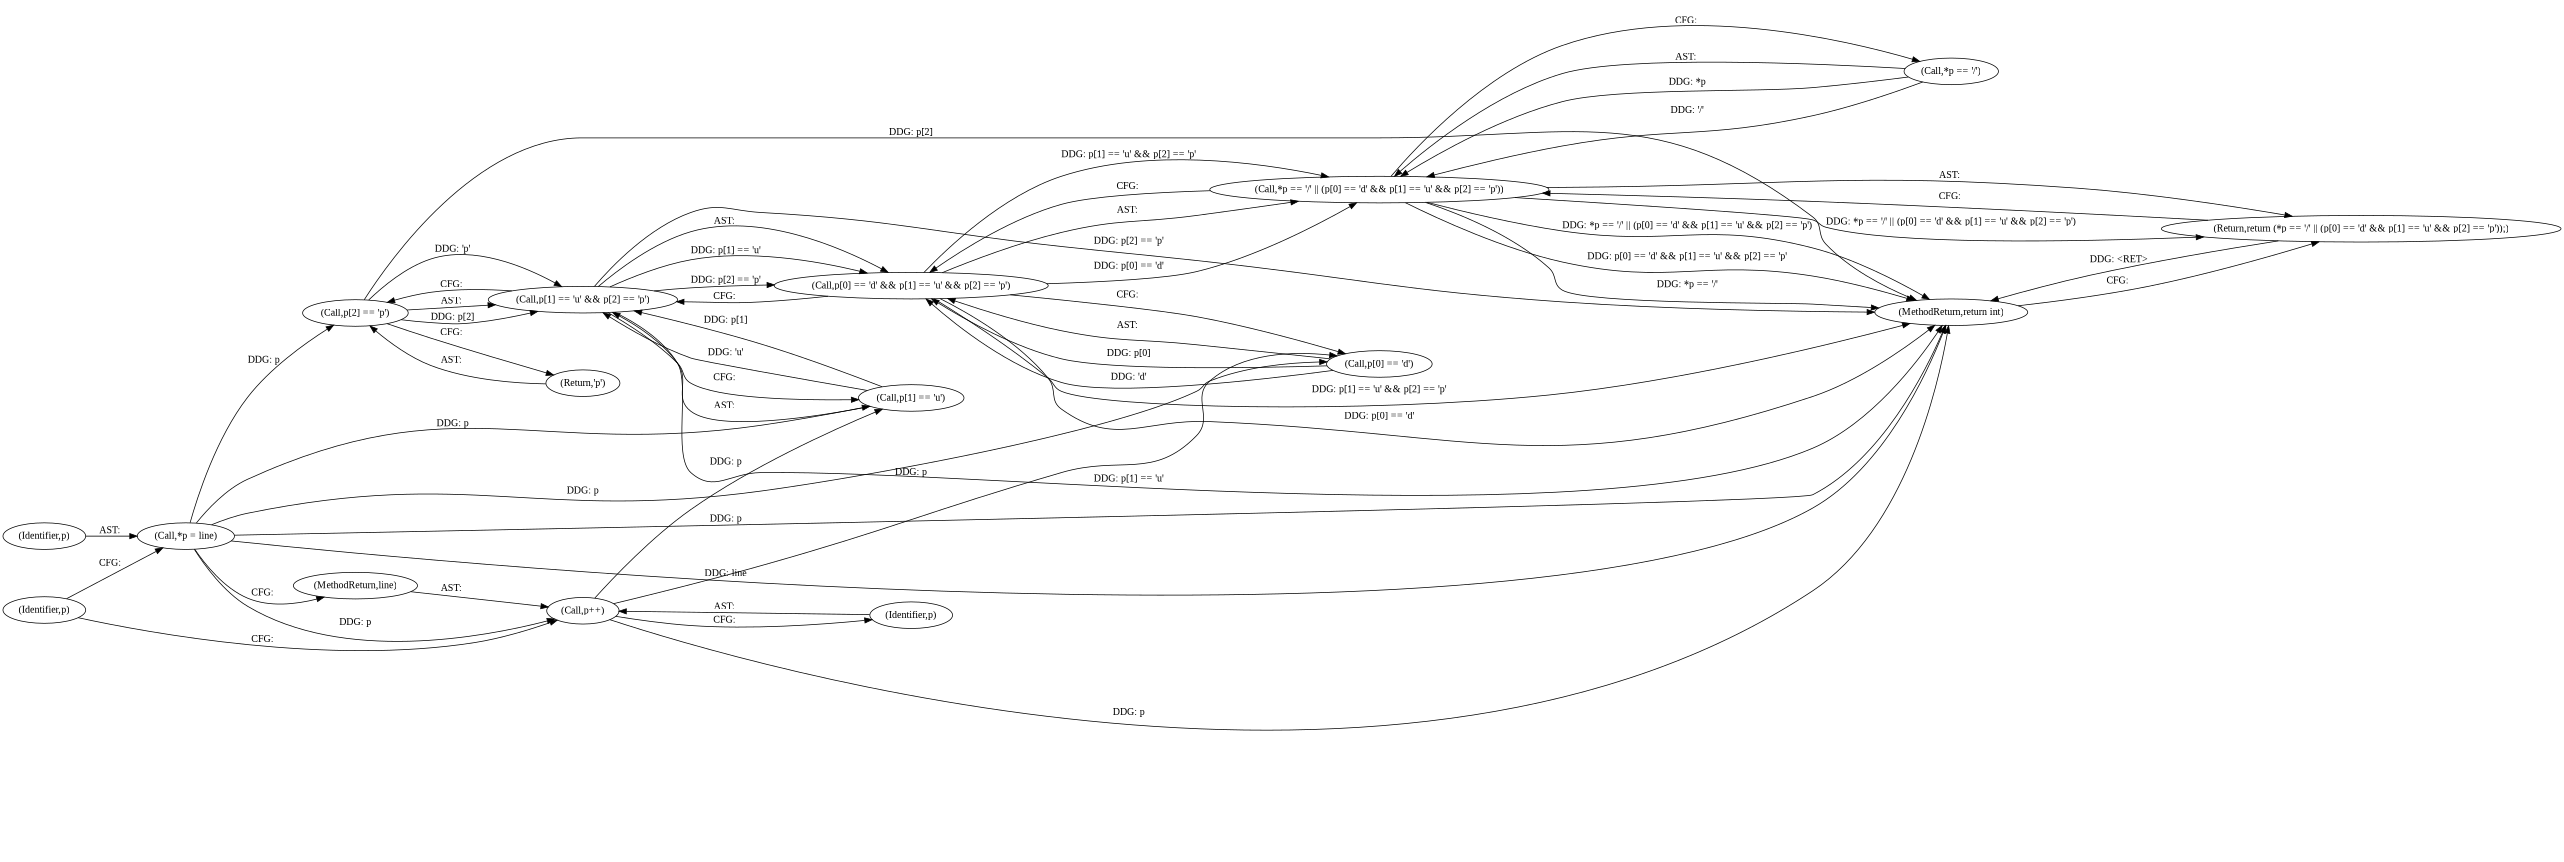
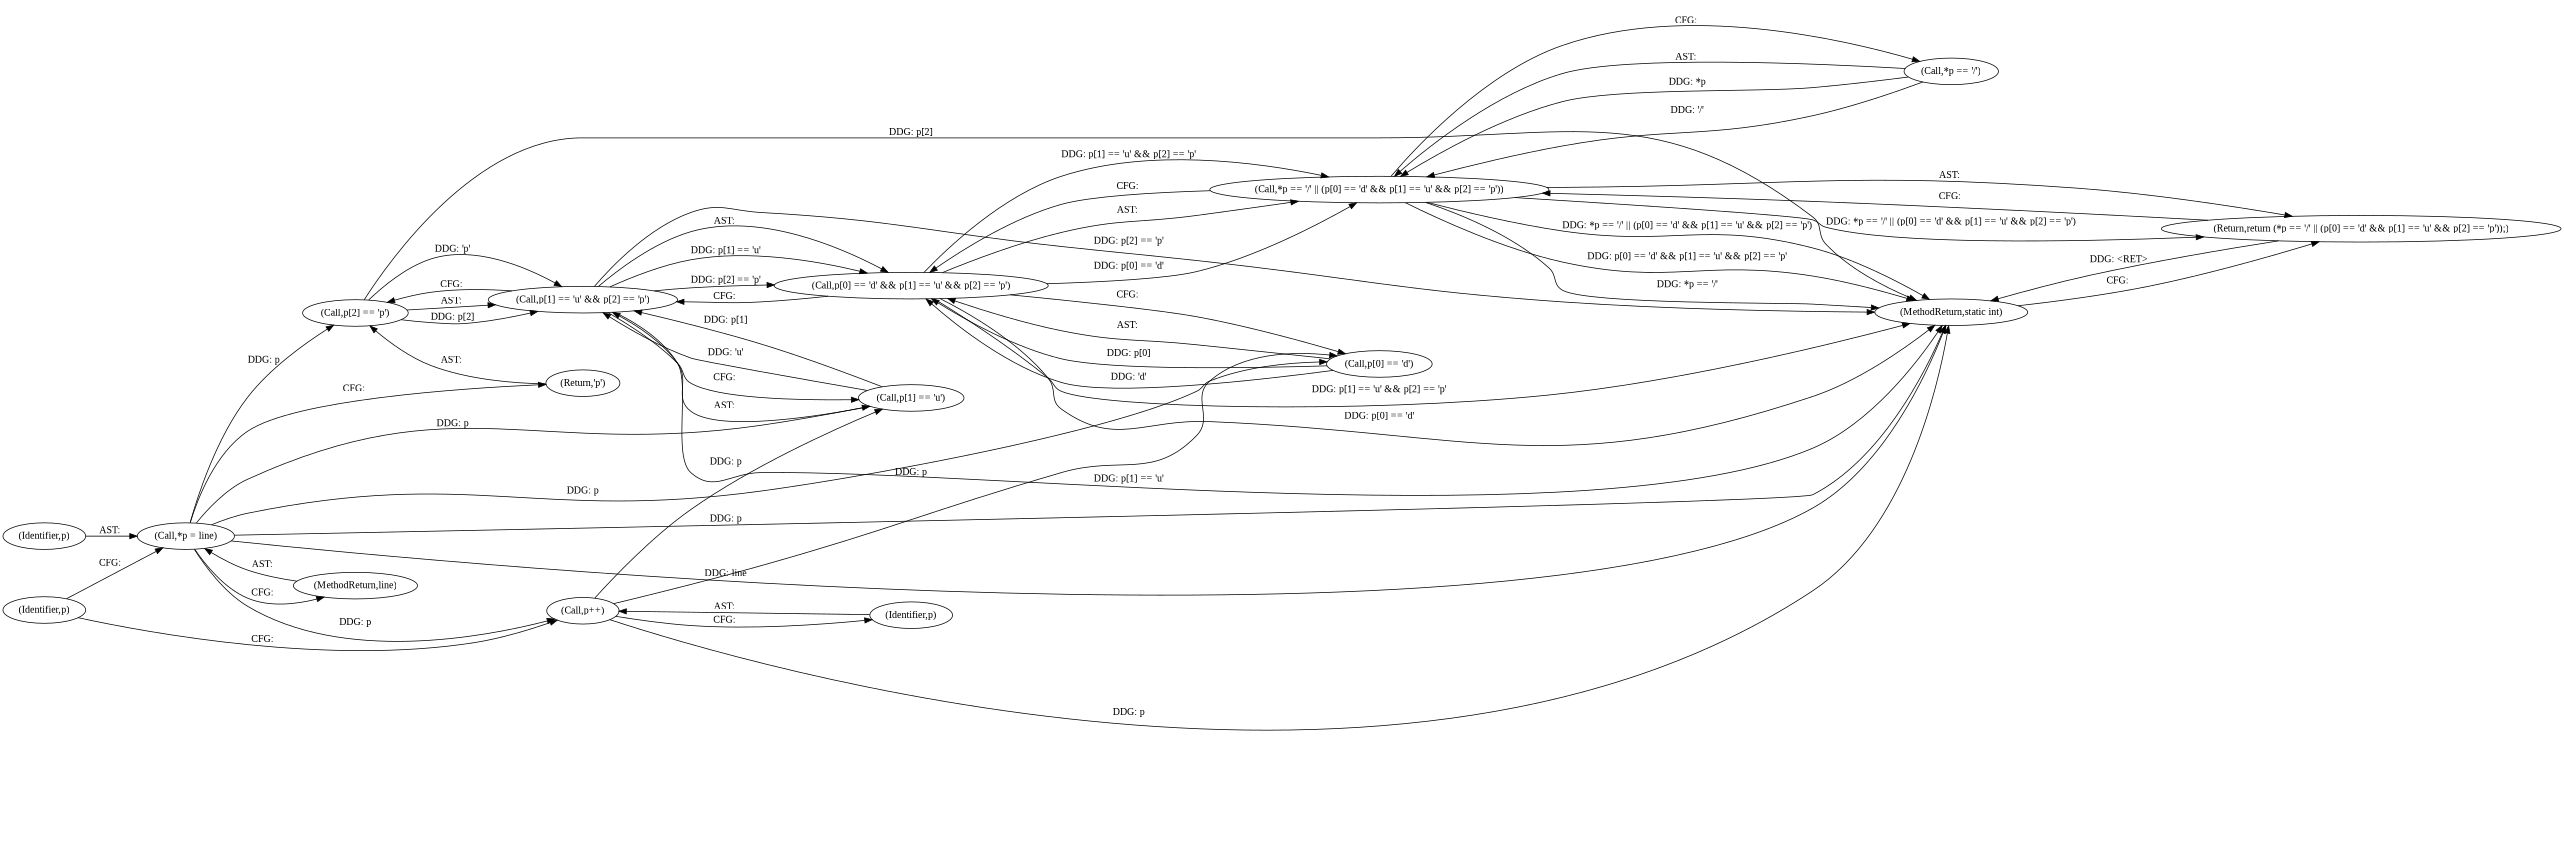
(1951, 312) -> (1951, 312)
(467, 349) -> (336, 404)
(476, 599) -> (252, 572)
